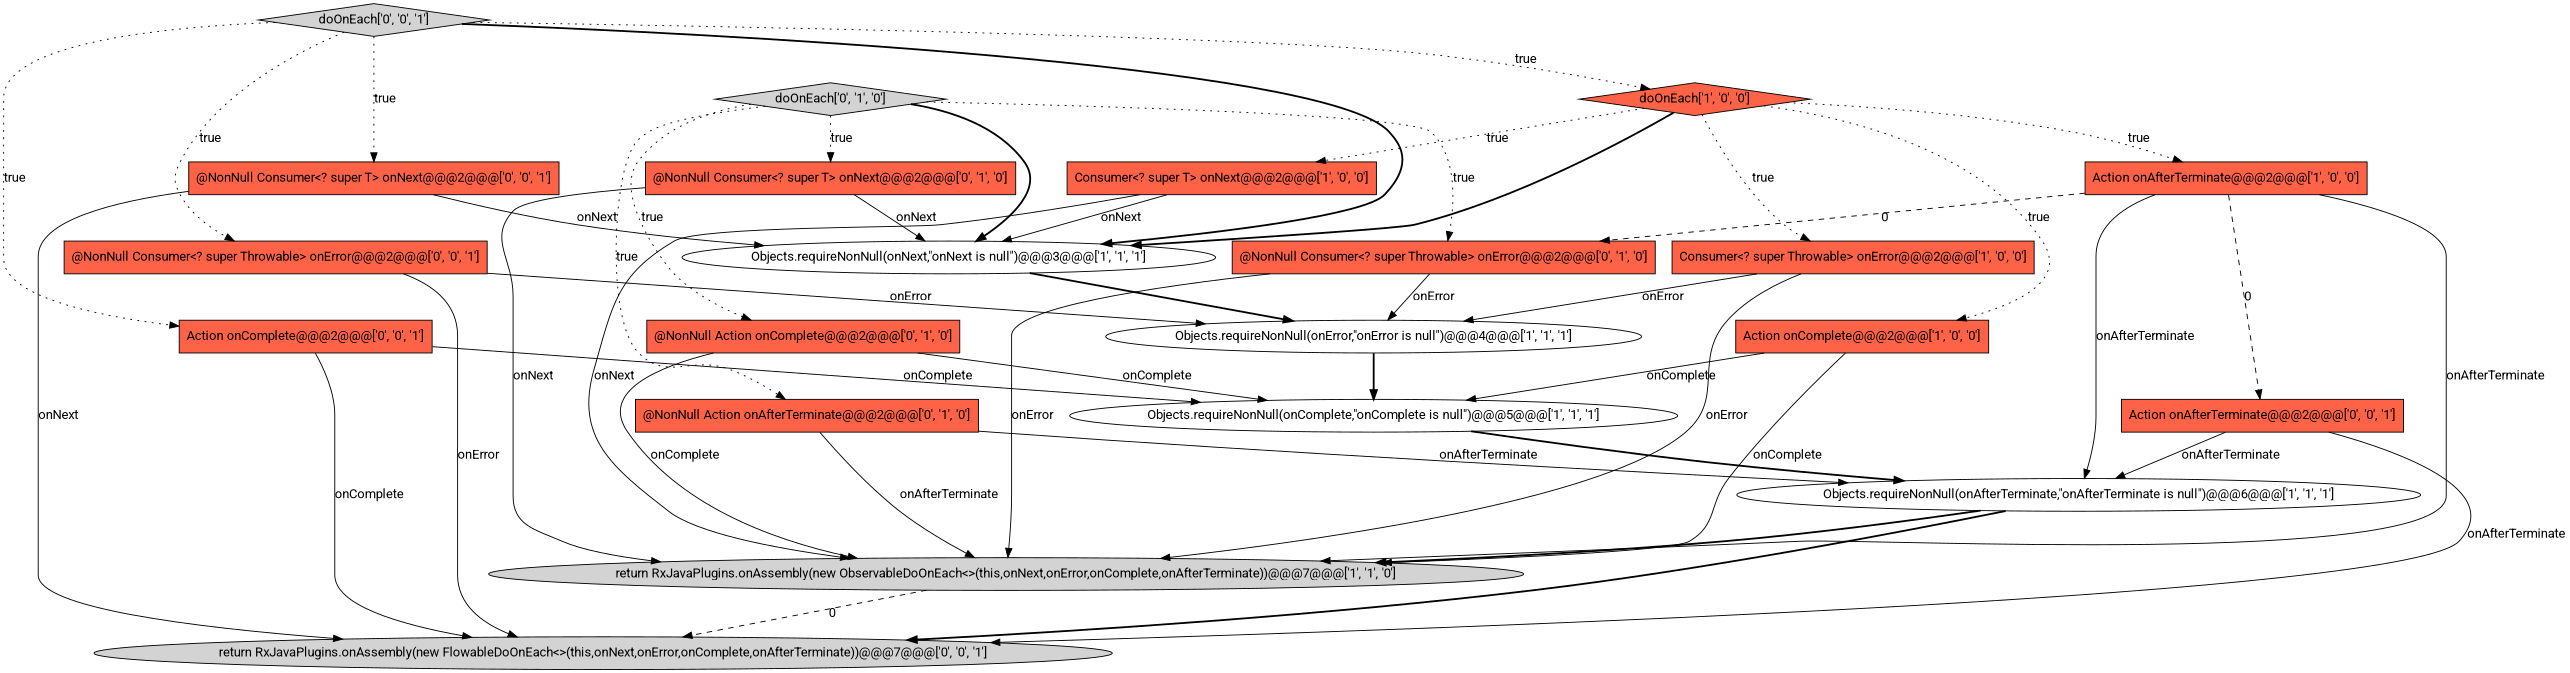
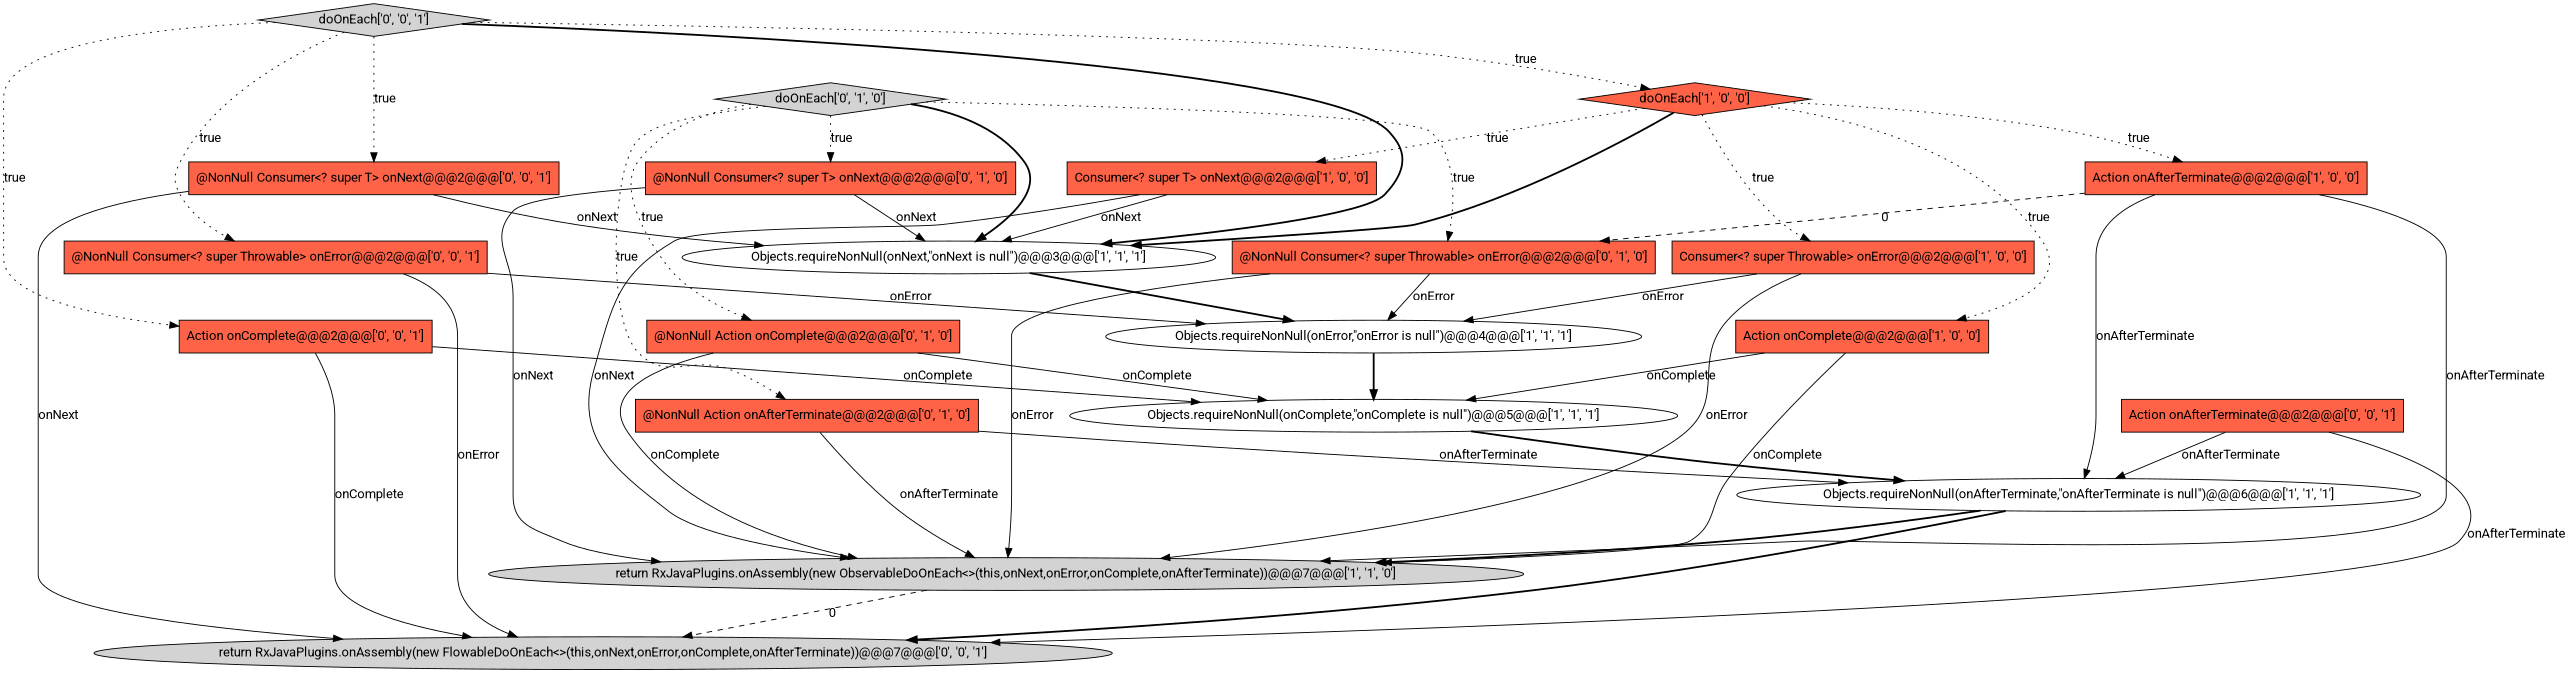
(2244, 292) -> none
